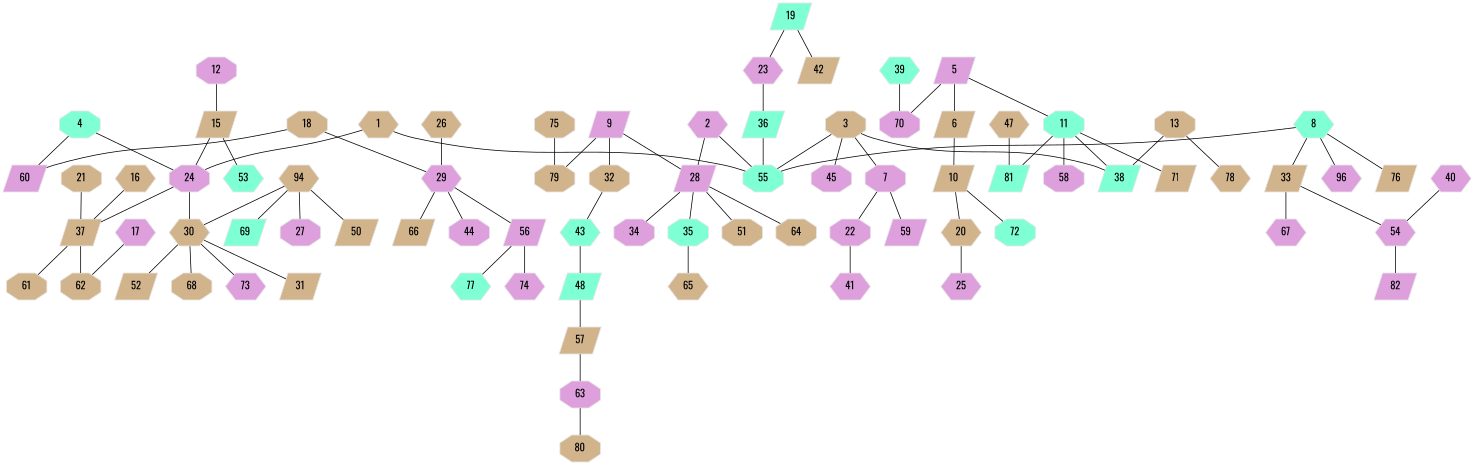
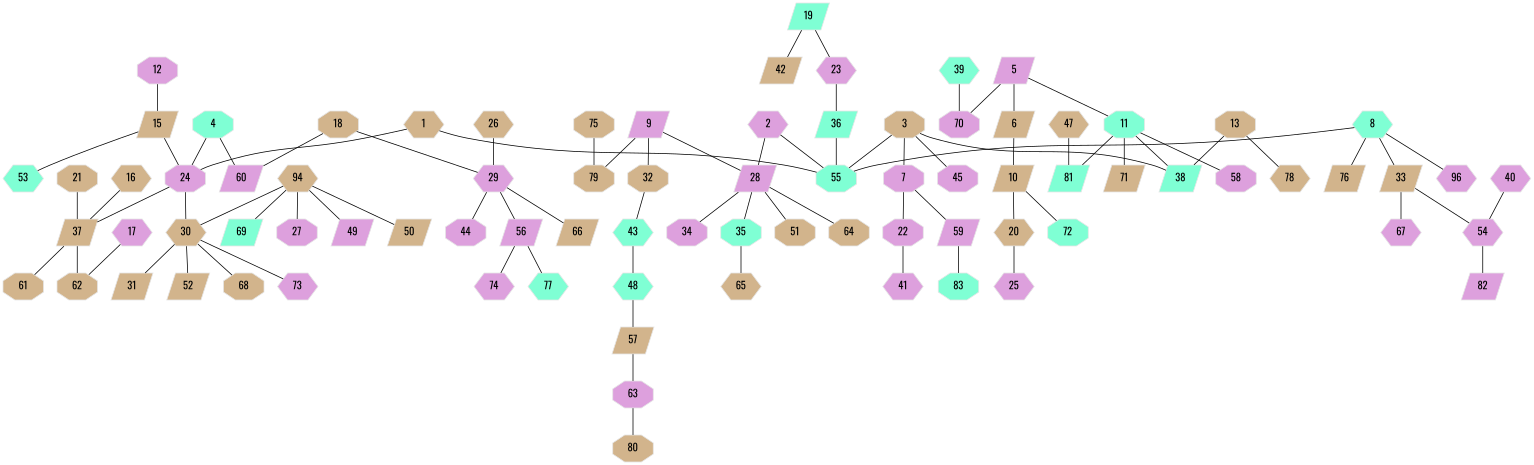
none -> (352, 232)
(580, 286) -> (633, 286)
none -> (958, 286)
